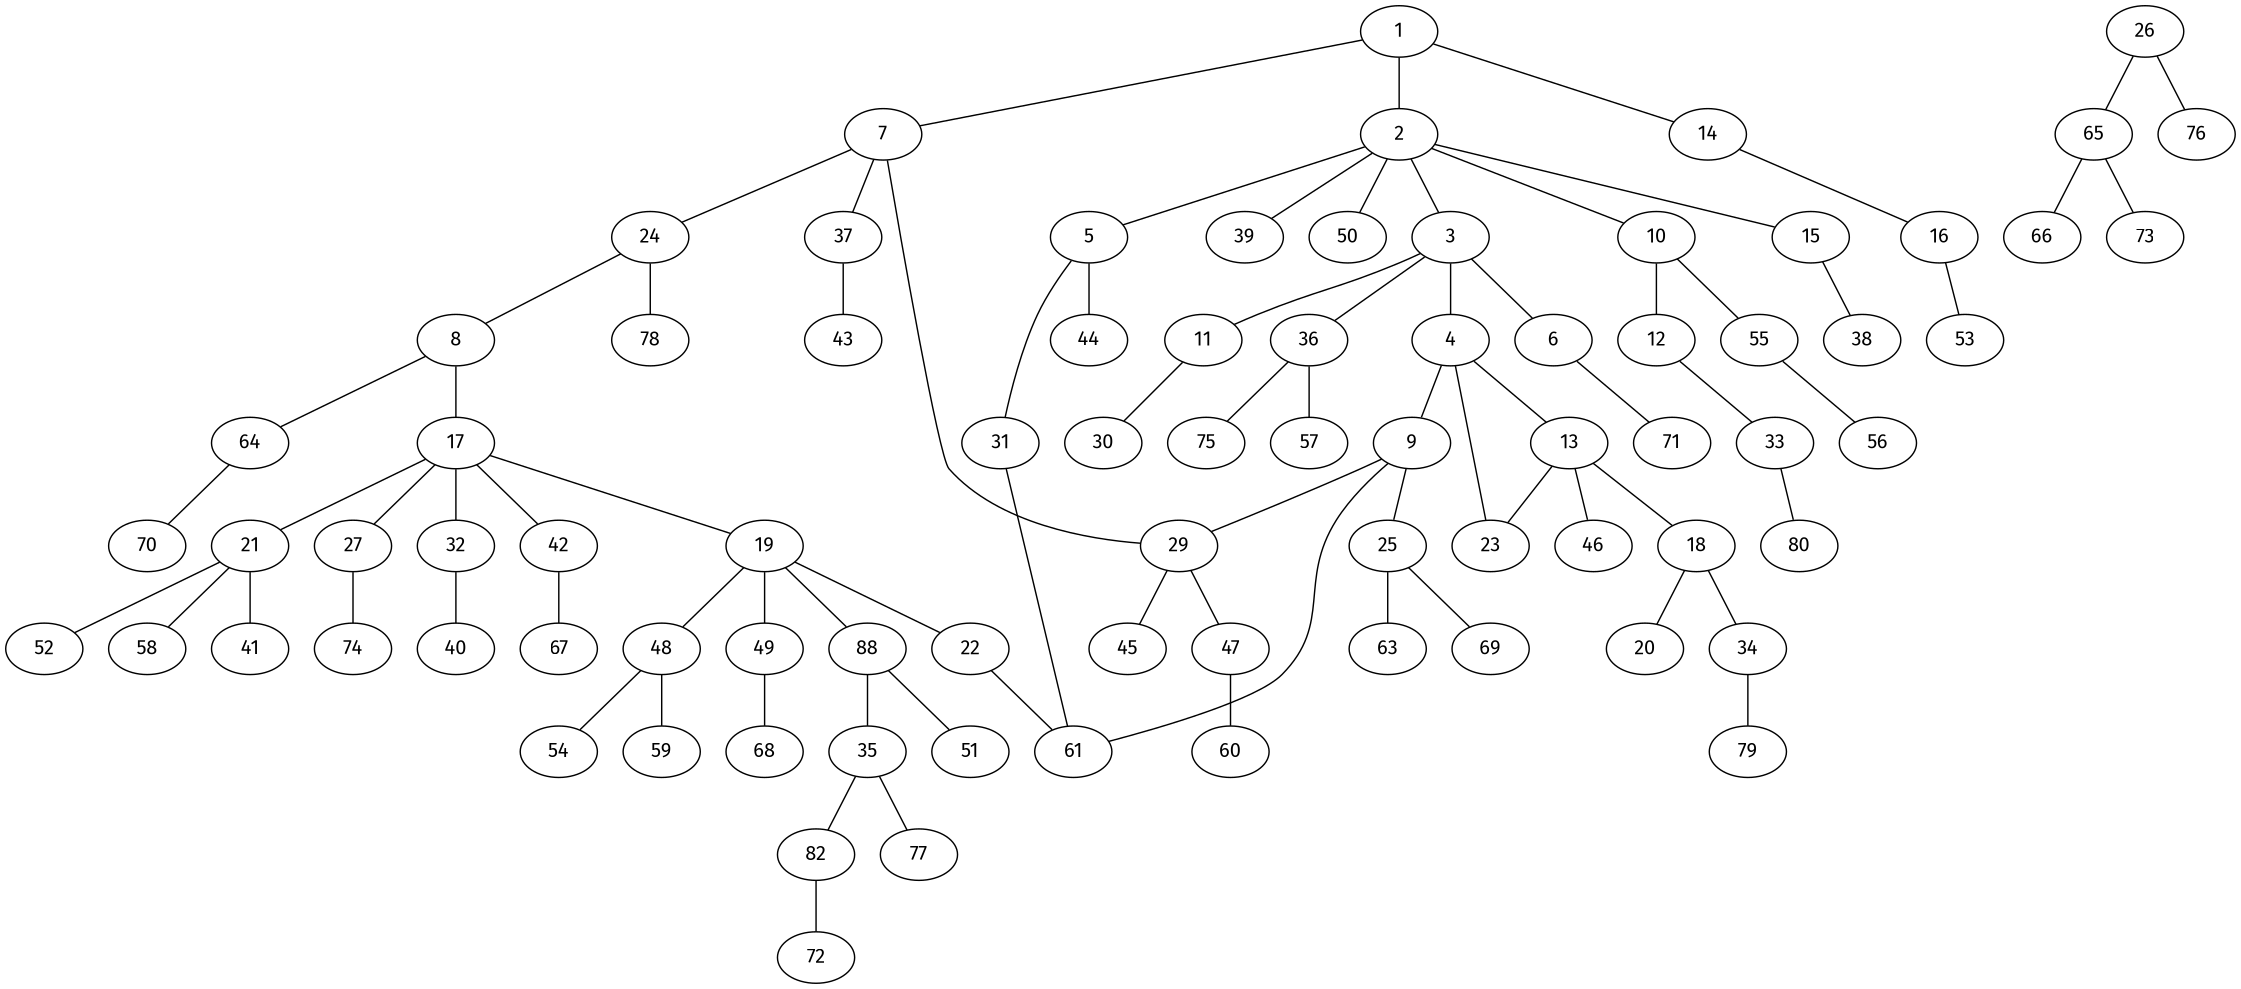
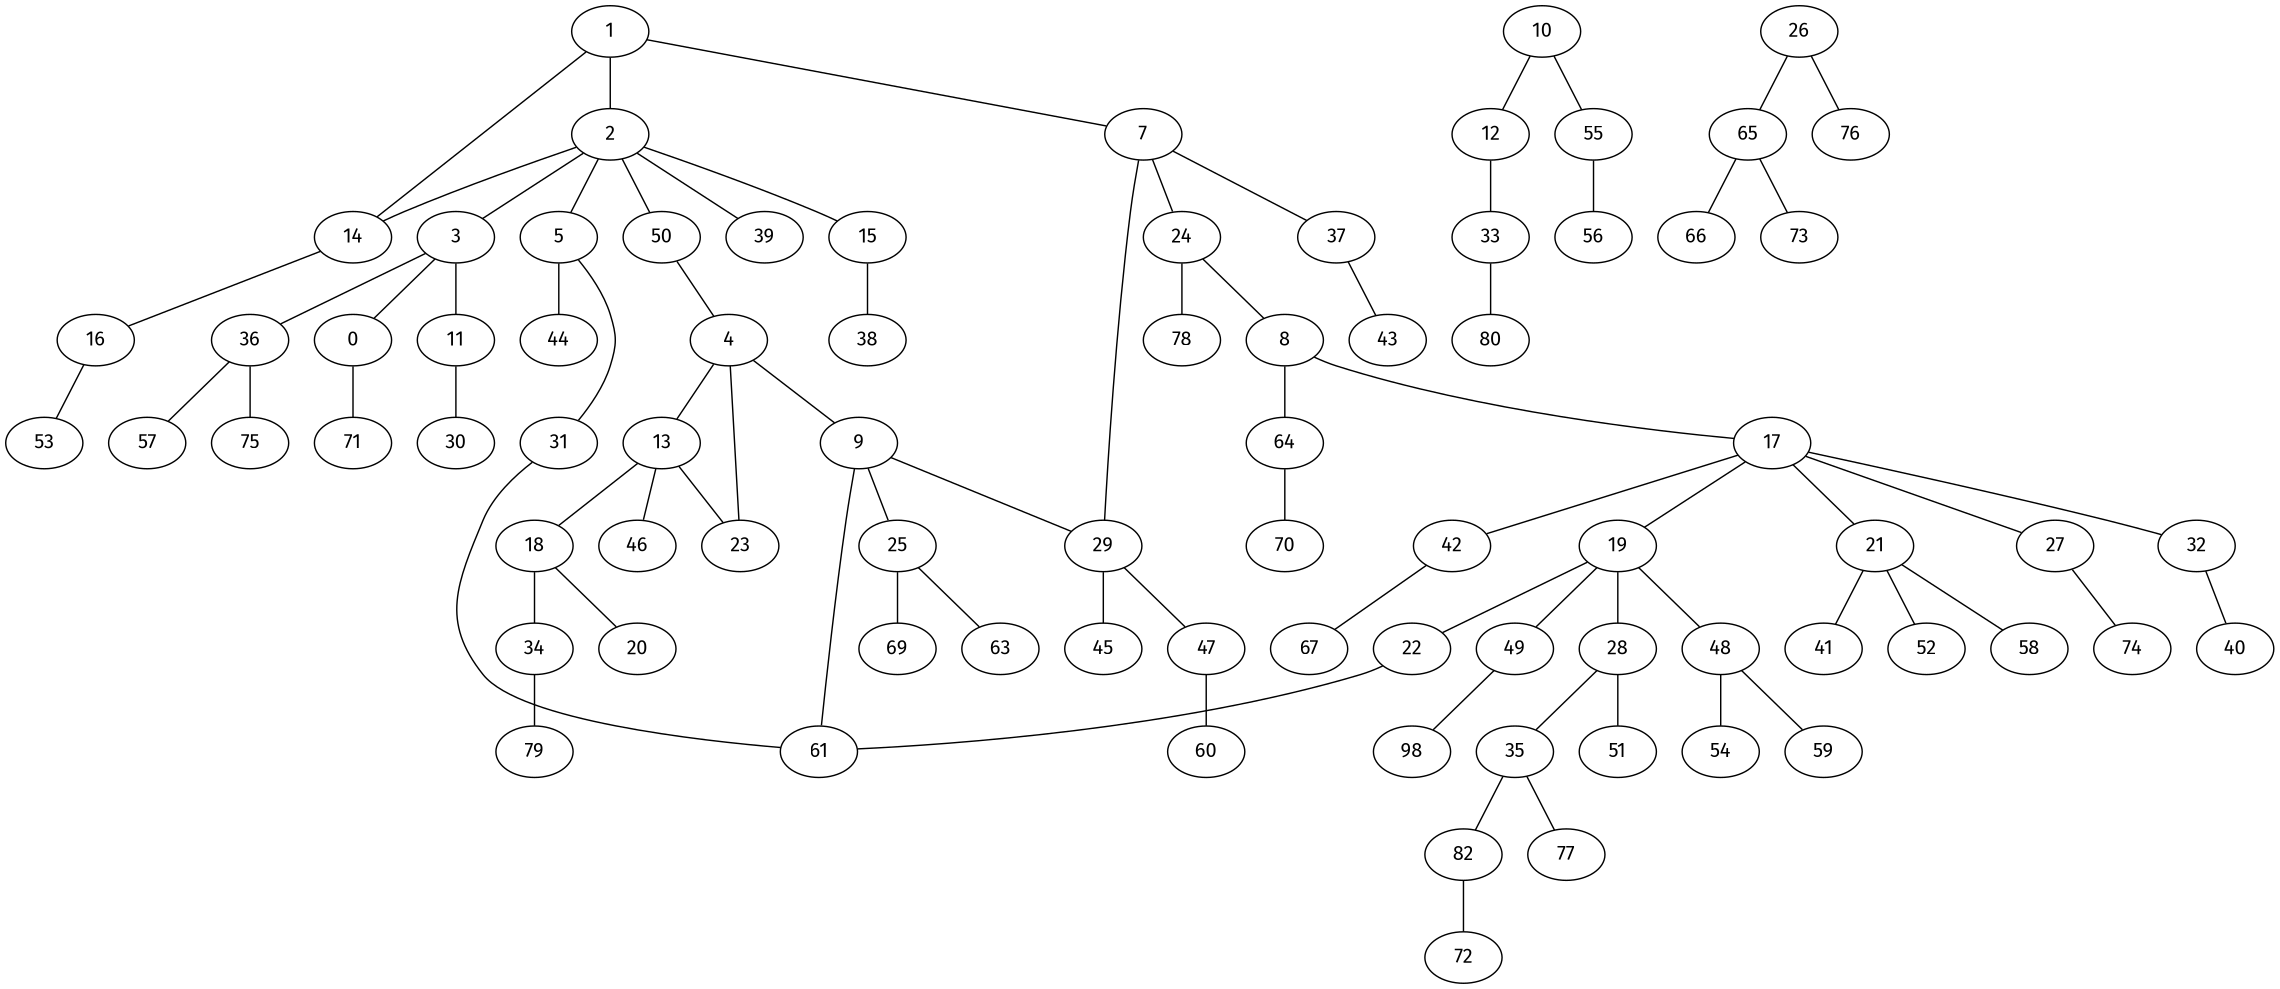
(1528, 186) -> (479, 182)
(1451, 289) -> (695, 289)
(1554, 340) -> (353, 340)
(868, 649) -> (1618, 649)
(765, 752) -> (1412, 752)
